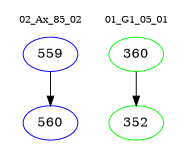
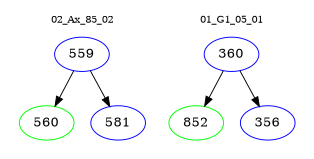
(136, 54) -> (232, 54)
(50, 123) -> (47, 123)
none -> (118, 123)
(136, 123) -> (196, 123)
none -> (268, 123)
